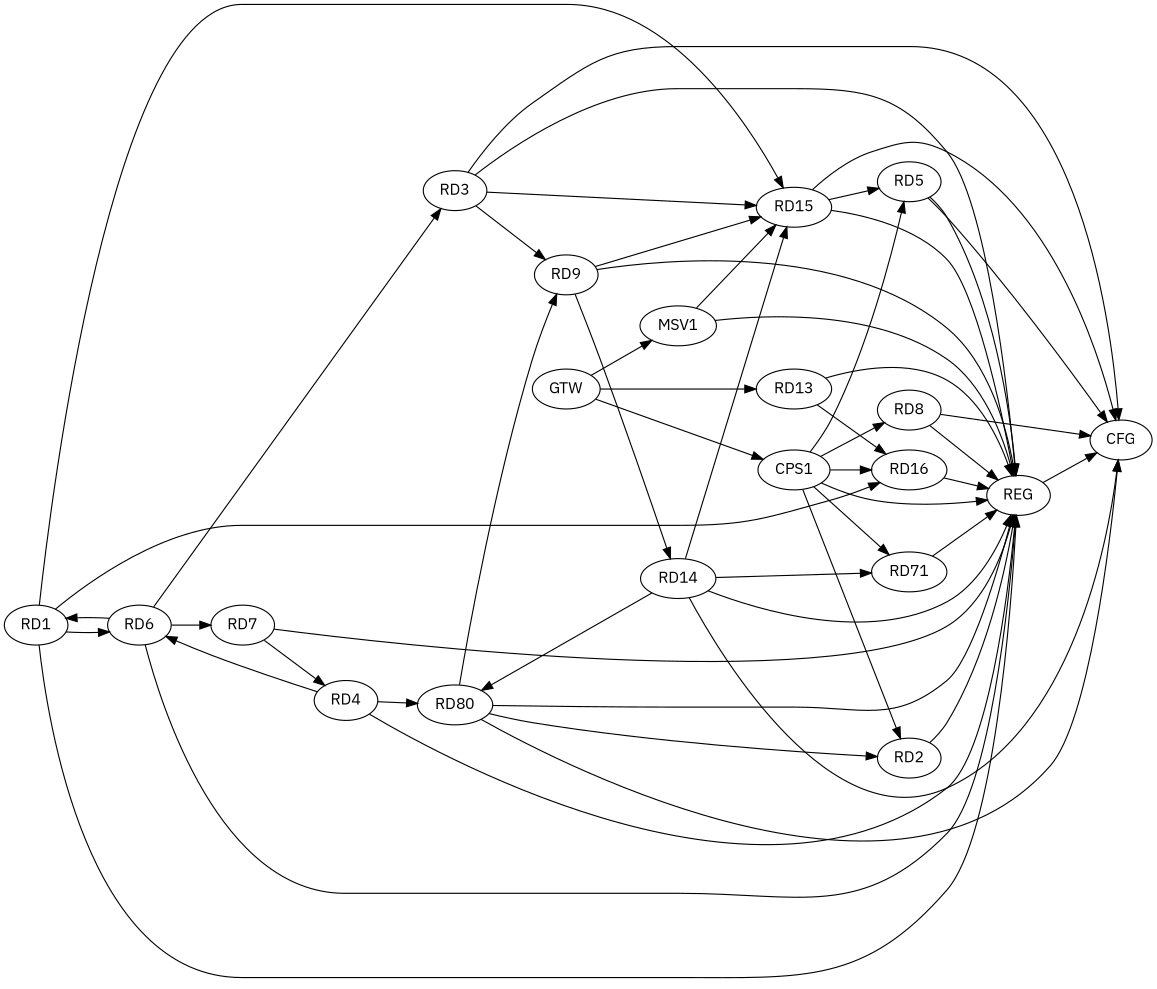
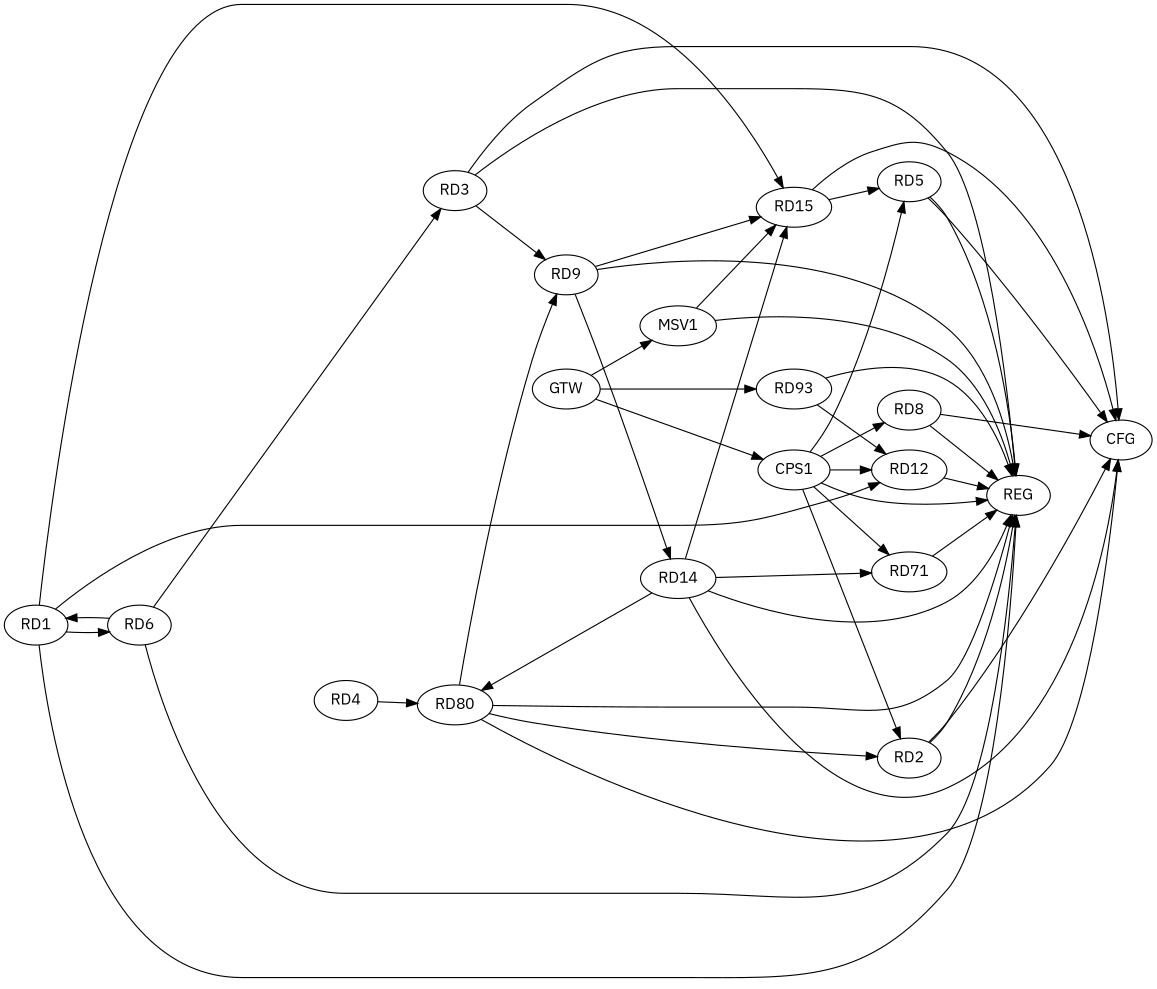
(616, 199) -> none
(968, 298) -> none
(794, 389) -> (794, 389)
(909, 470) -> (909, 470)
(1065, 470) -> (1025, 611)
(243, 625) -> none
(246, 668) -> none
(788, 844) -> none
